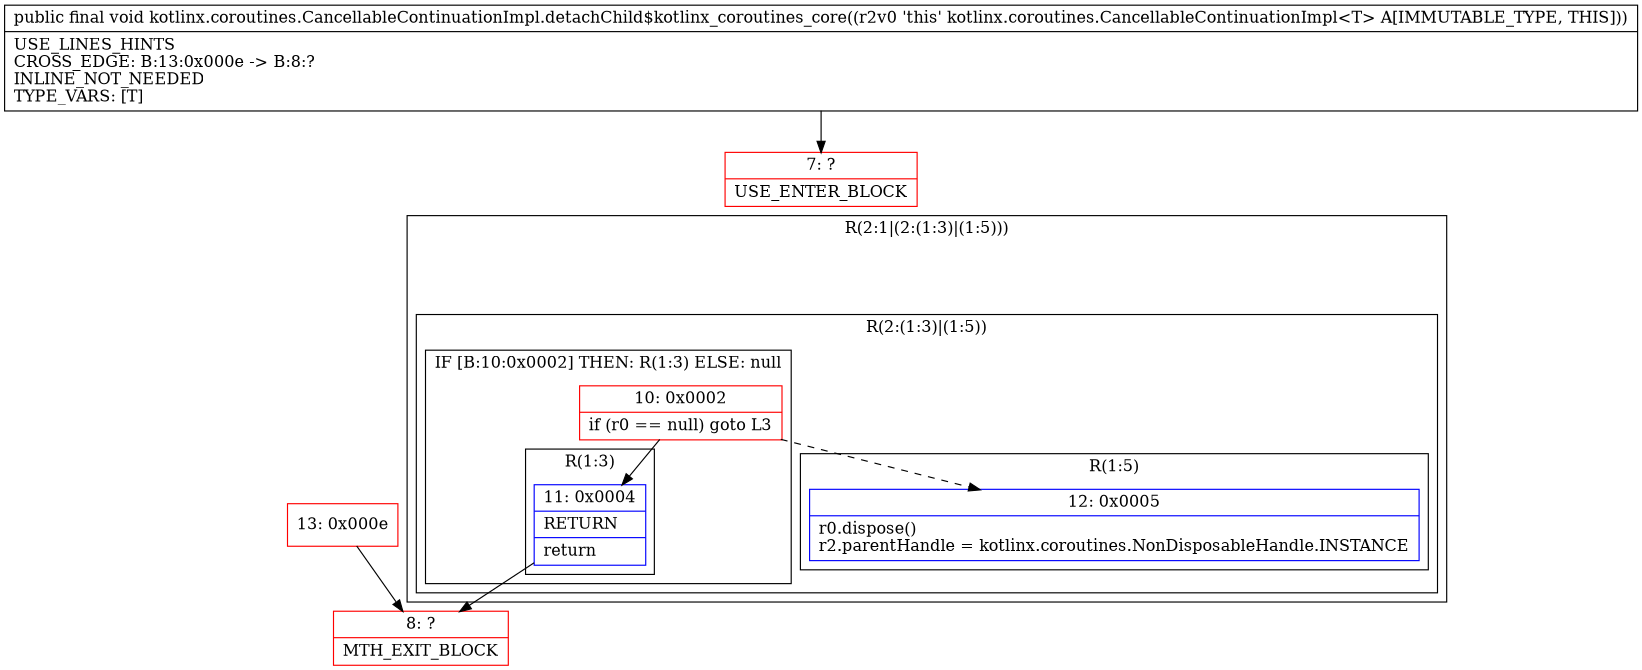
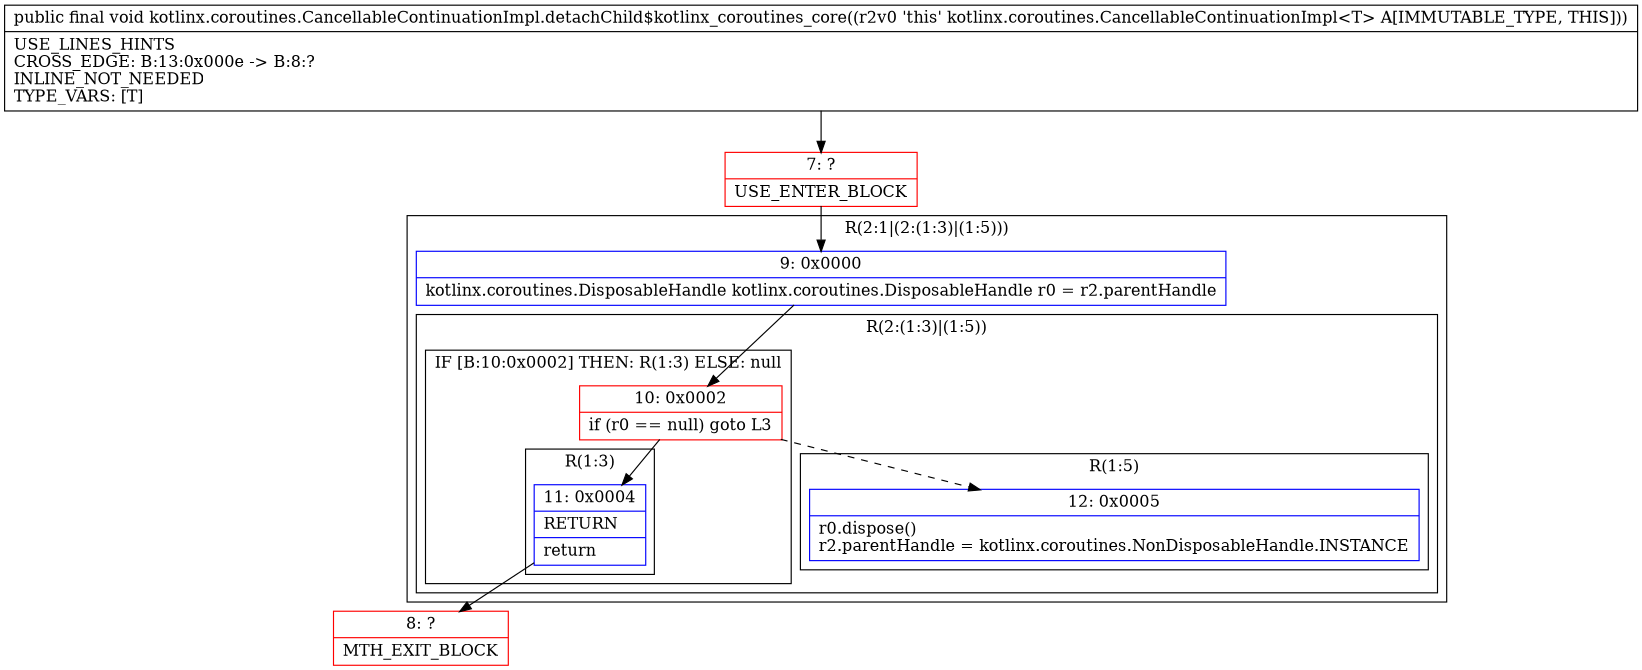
none -> (821, 278)
(343, 525) -> none
